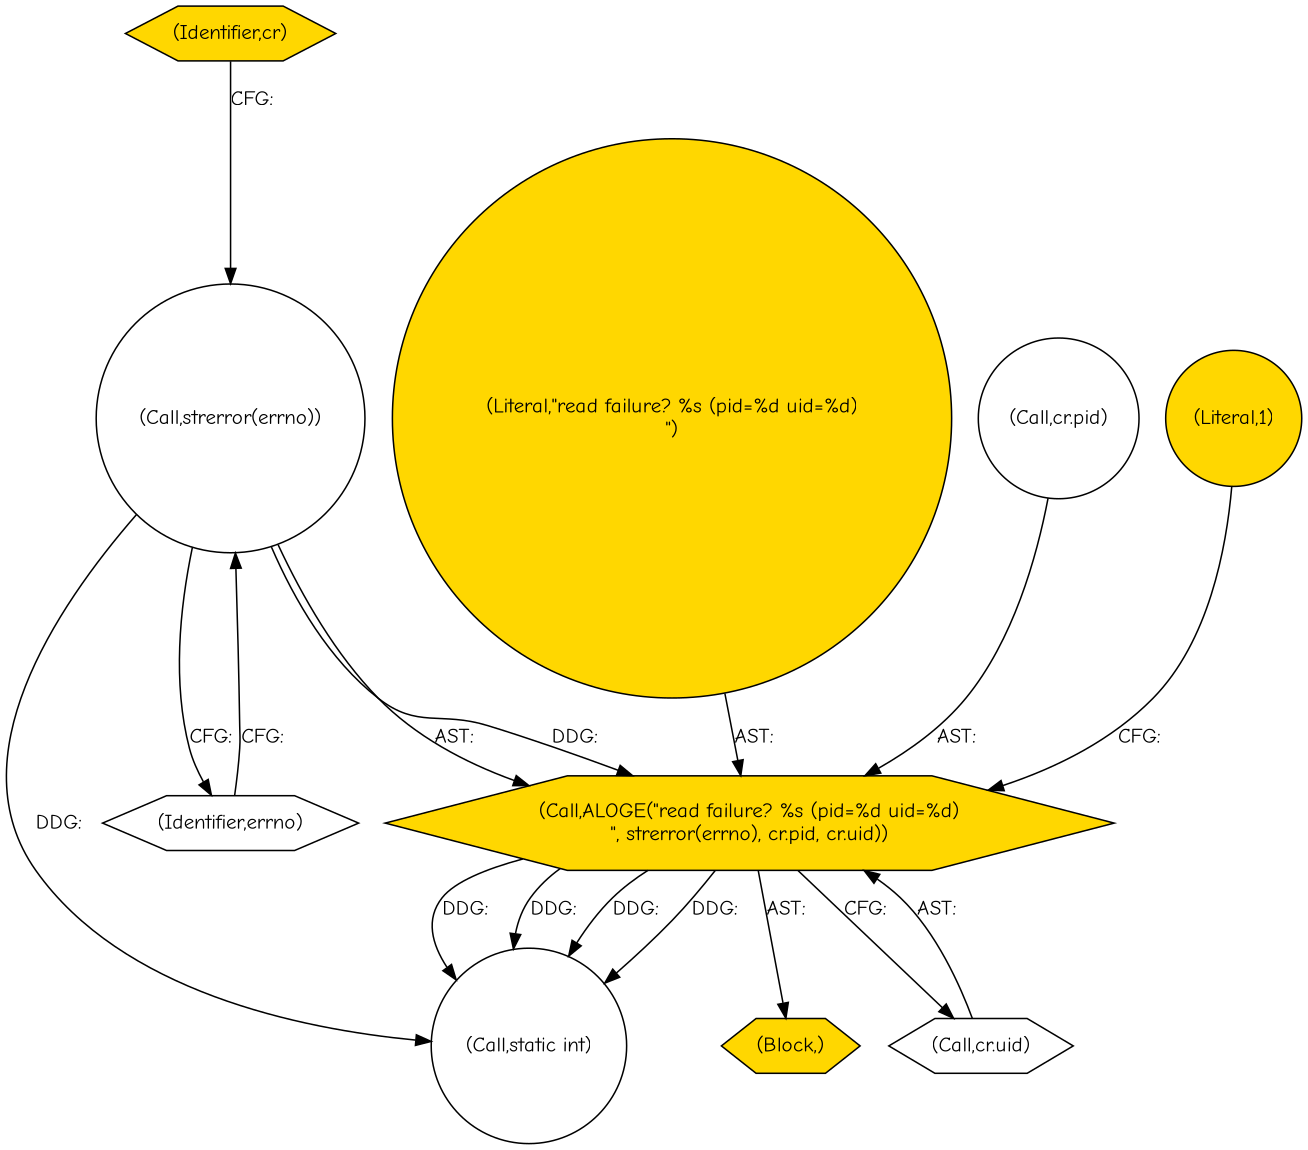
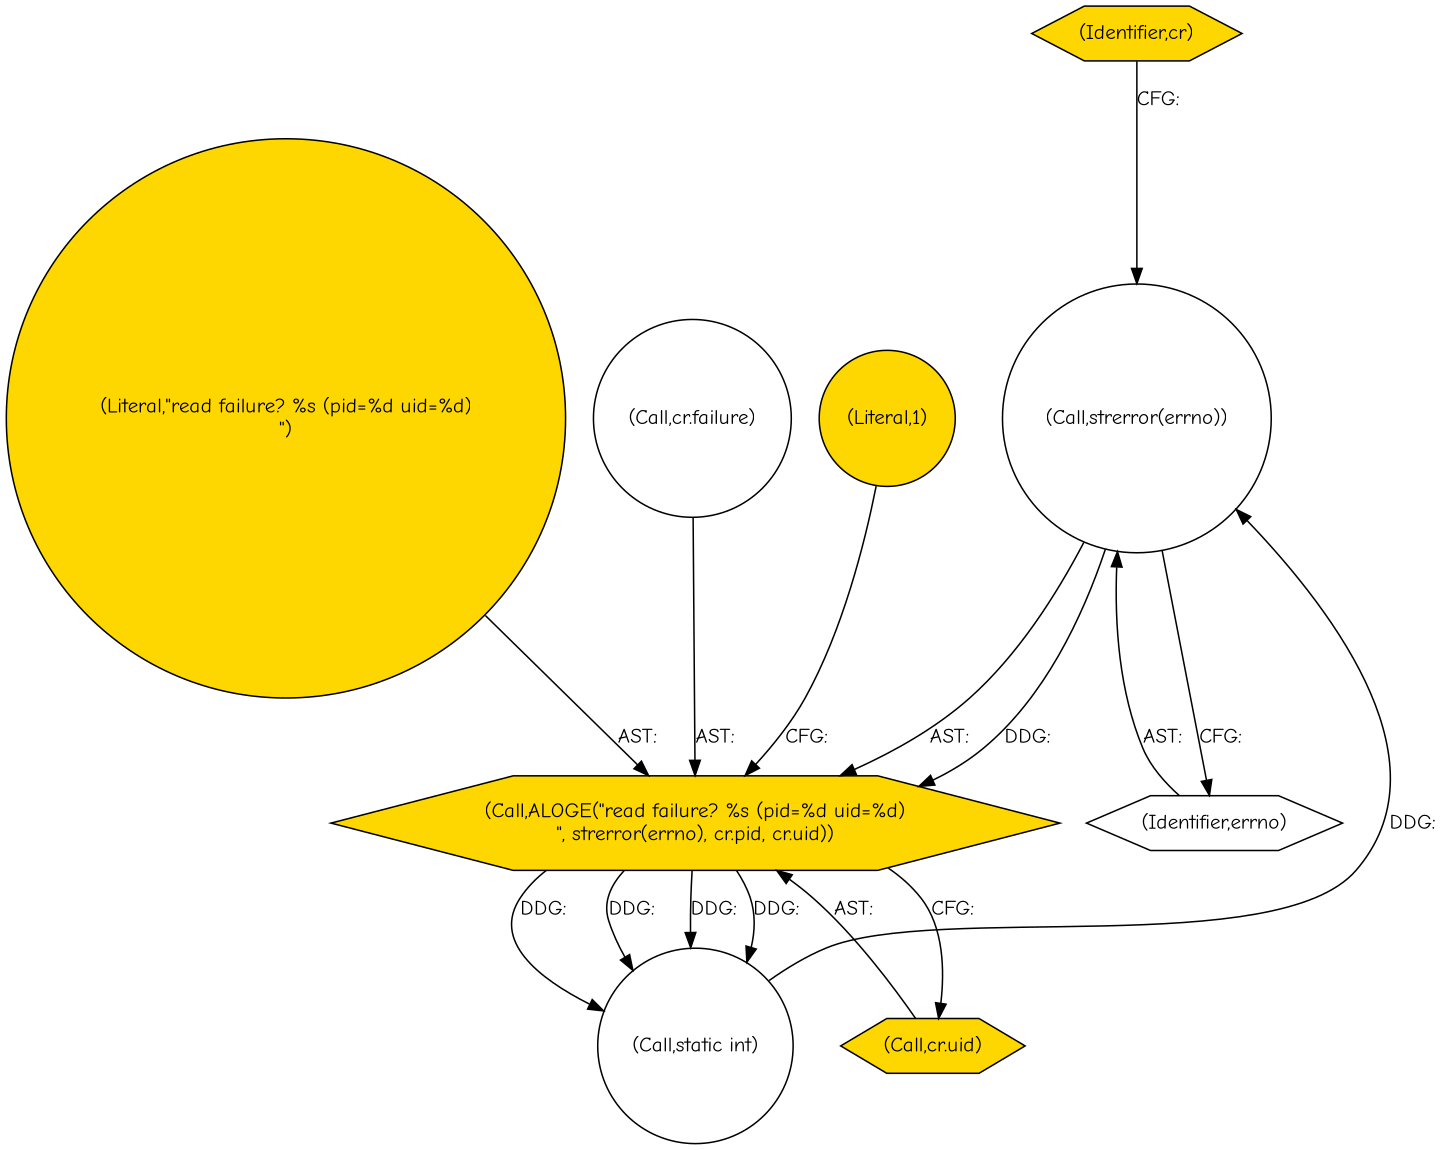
(1059, 418) -> (692, 418)
(266, 737) -> (1167, 737)
(46, 882) -> (1263, 912)
(791, 1046) -> none
(981, 1046) -> (933, 1046)
